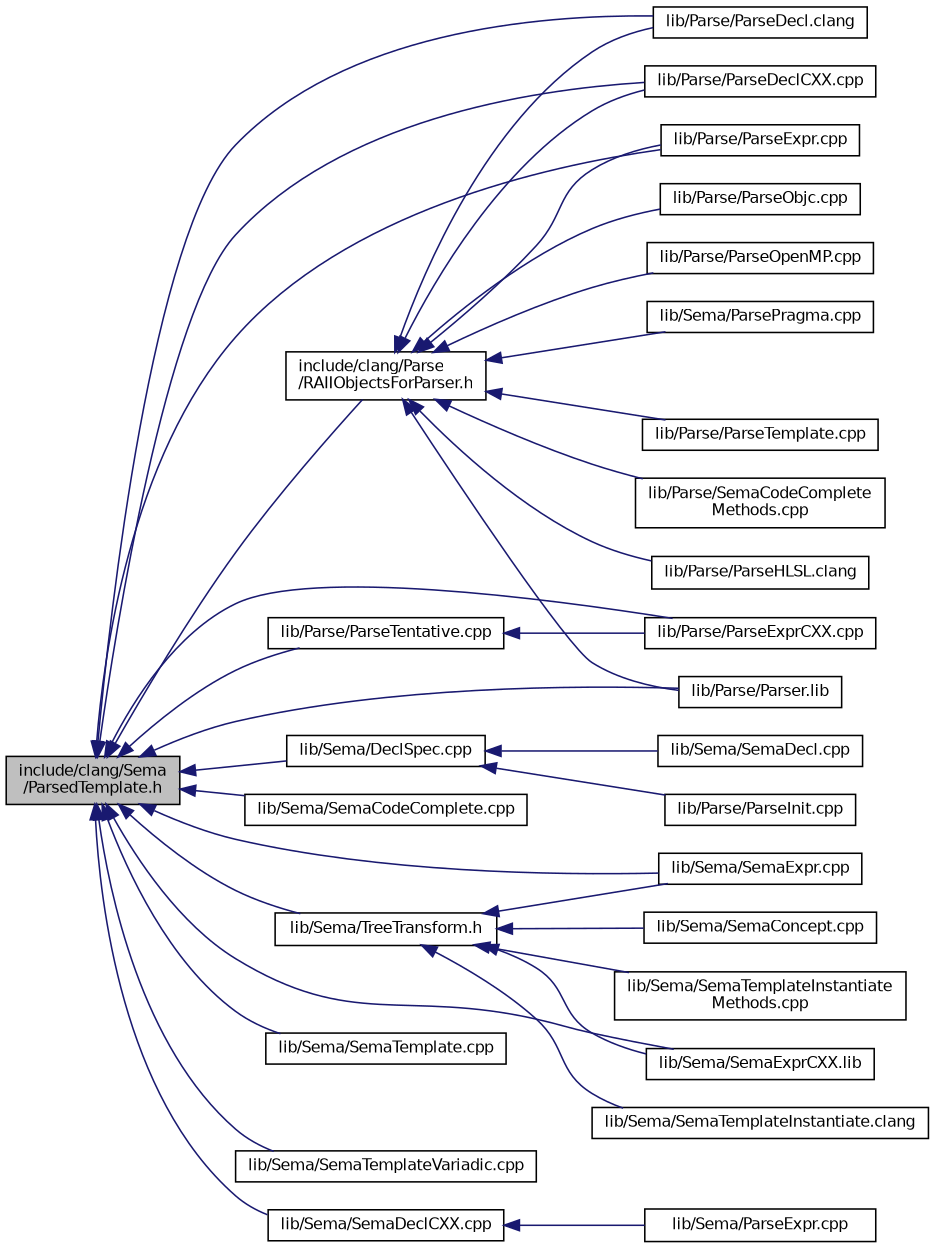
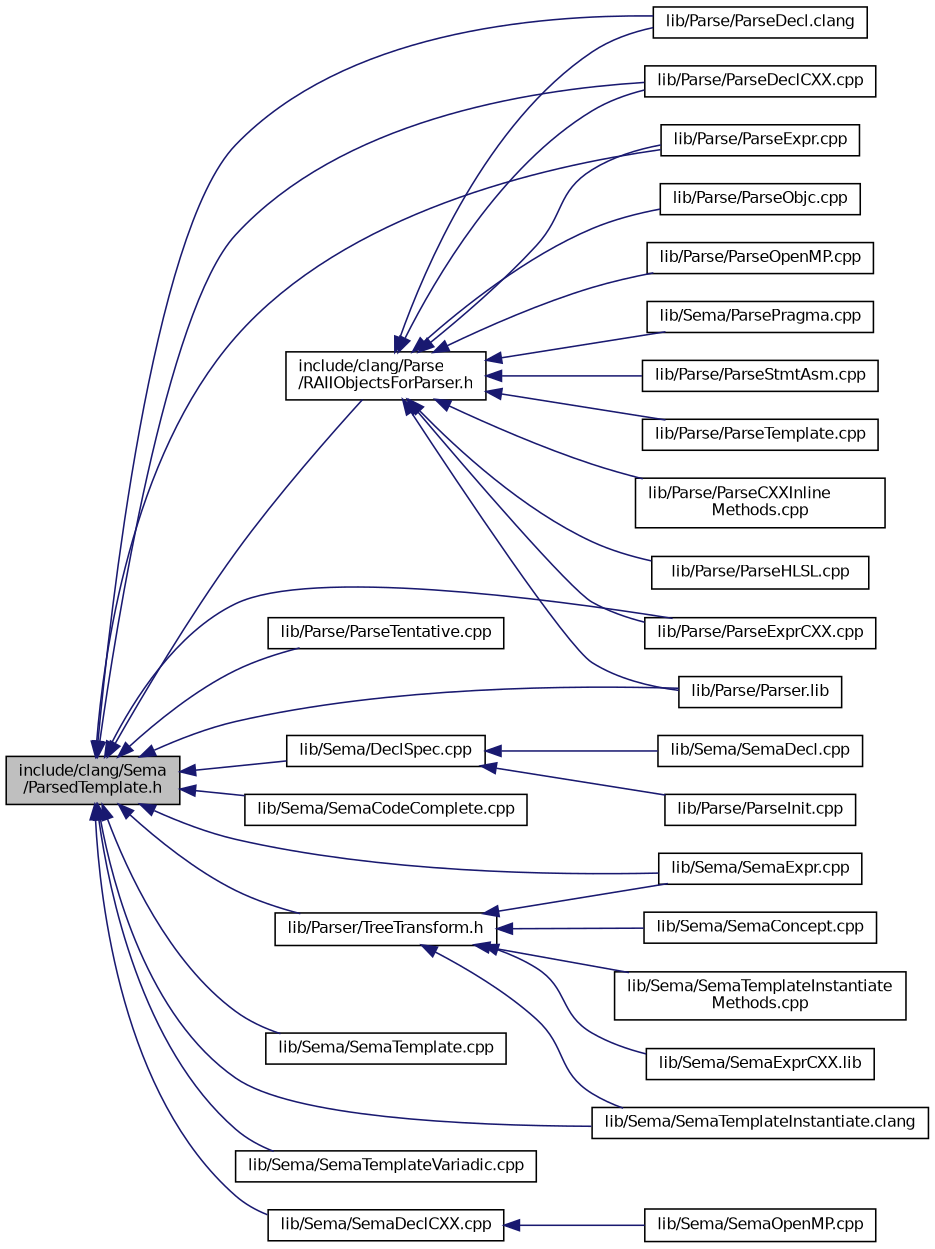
none -> (760, 376)
(760, 503) -> (760, 503)
(760, 573) -> (760, 573)
(582, 633) -> (521, 530)
(386, 929) -> (386, 929)
(358, 1002) -> (264, 1092)
(760, 1225) -> (760, 1225)
